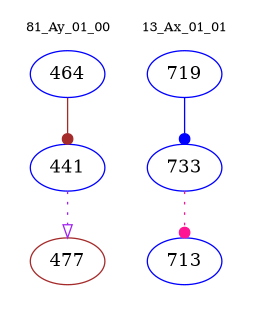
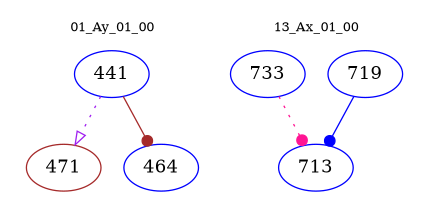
(68, 28) -> (112, 28)
(185, 28) -> (317, 28)
(68, 116) -> (134, 116)
(185, 116) -> (343, 116)
(68, 261) -> (64, 168)
